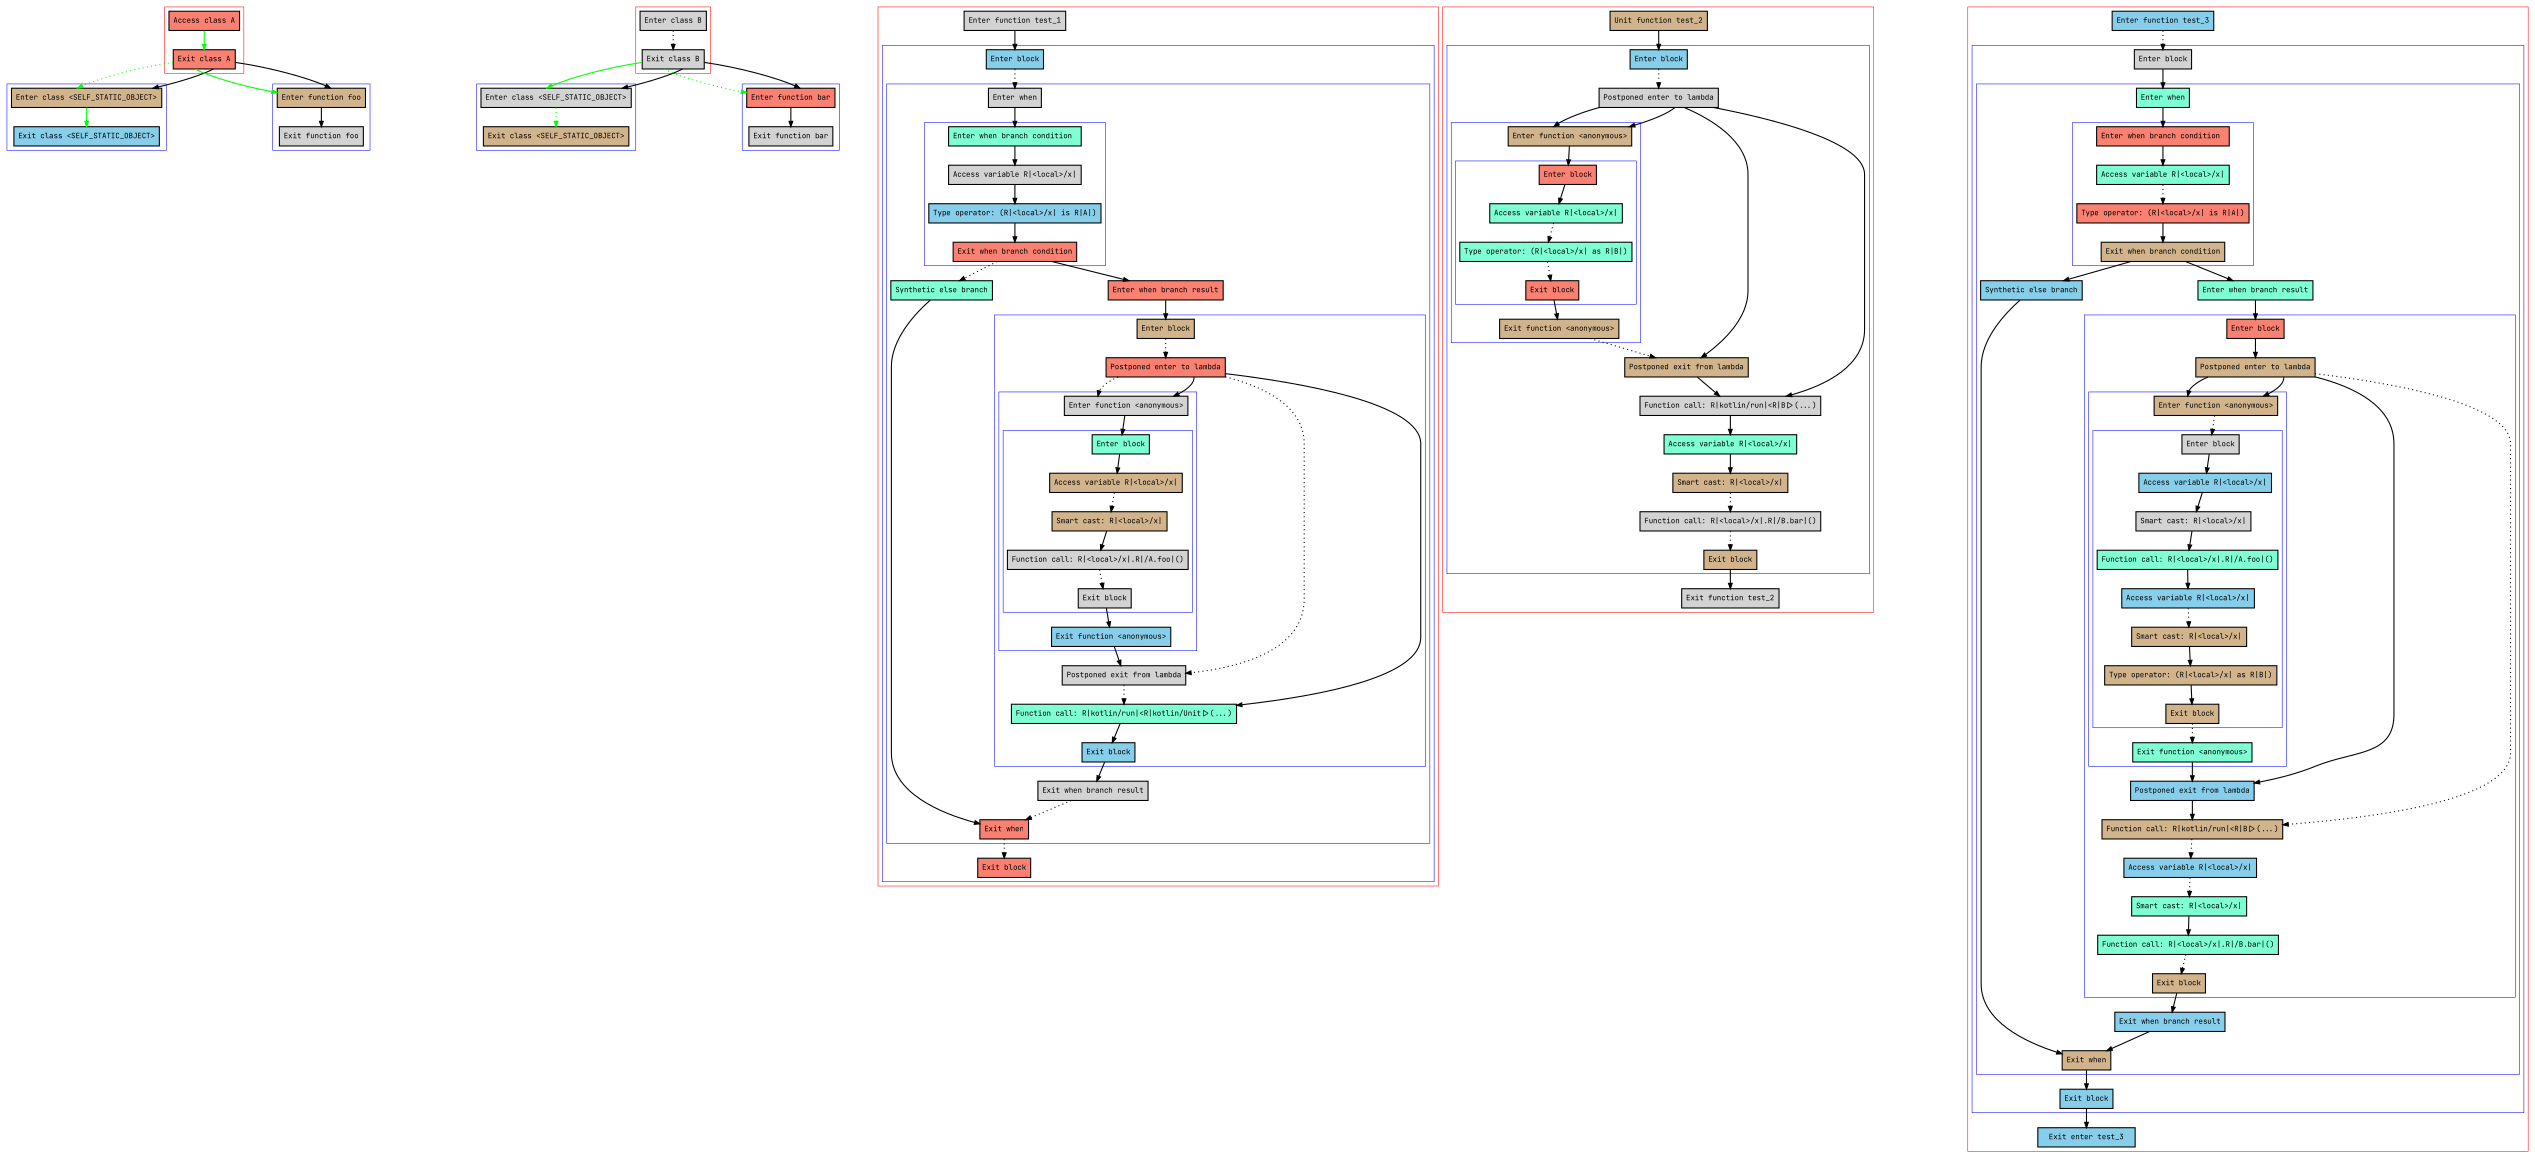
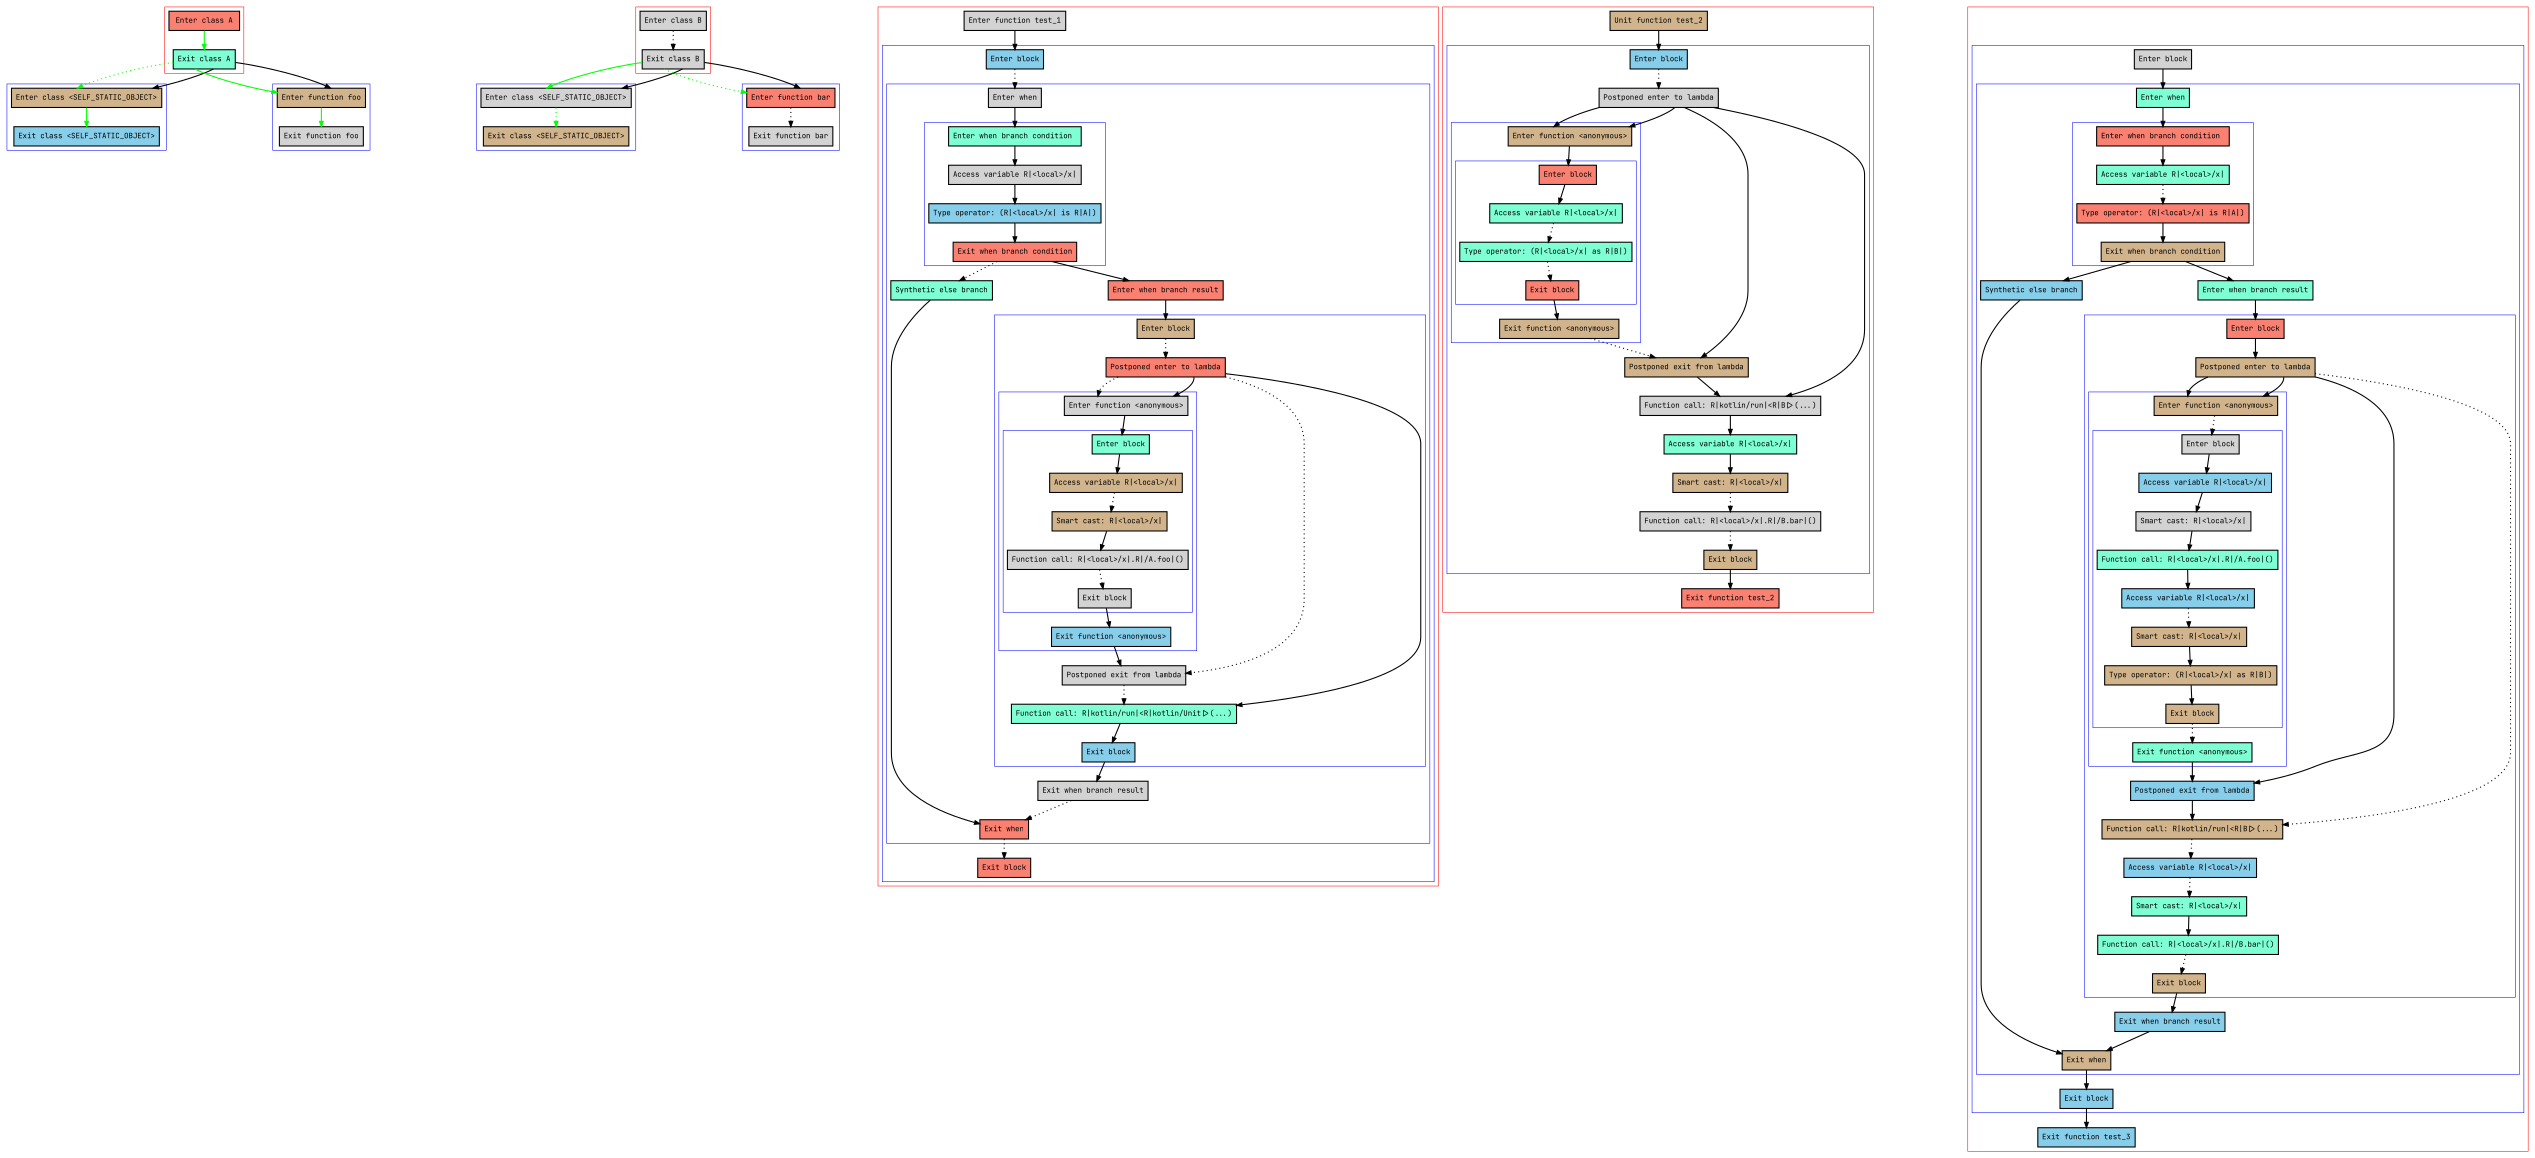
(204, 21) -> (204, 21)
(2163, 21) -> none
(204, 59) -> (204, 59)
(321, 114) -> (321, 114)
(791, 114) -> (791, 114)
(1730, 598) -> (1730, 598)
(2086, 1137) -> (2086, 1137)
